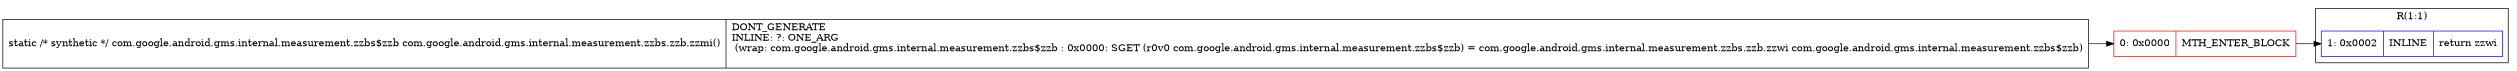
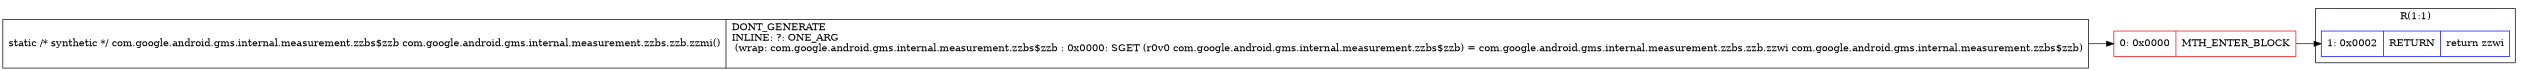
(2408, 43) -> (2412, 43)
